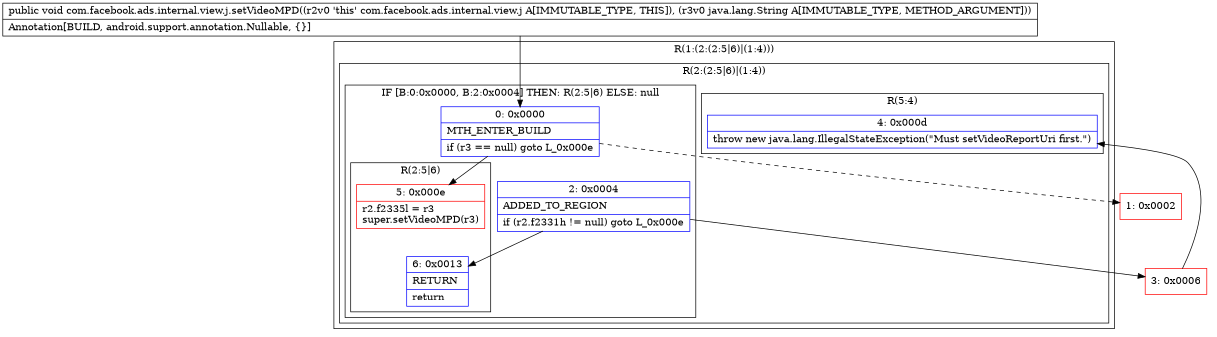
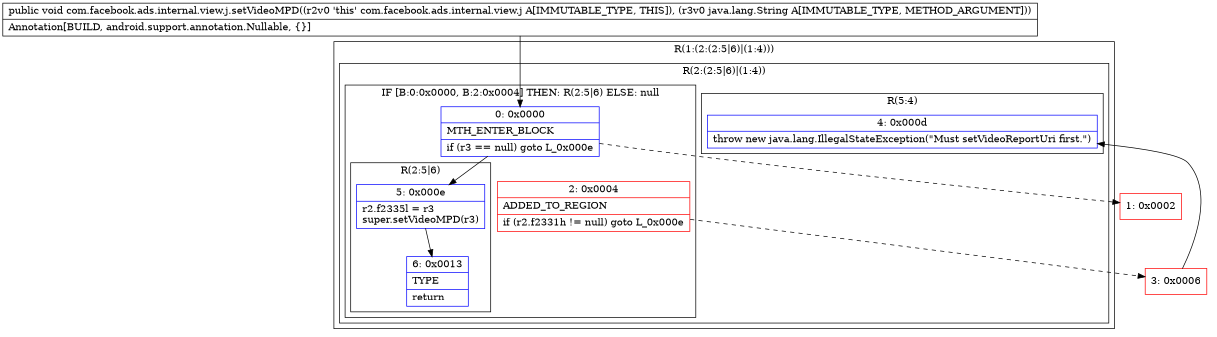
(499, 131) -> (500, 131)
(421, 206) -> (421, 206)
(594, 206) -> (594, 206)
(509, 247) -> (428, 239)
(914, 248) -> (914, 248)
(435, 281) -> (426, 281)
